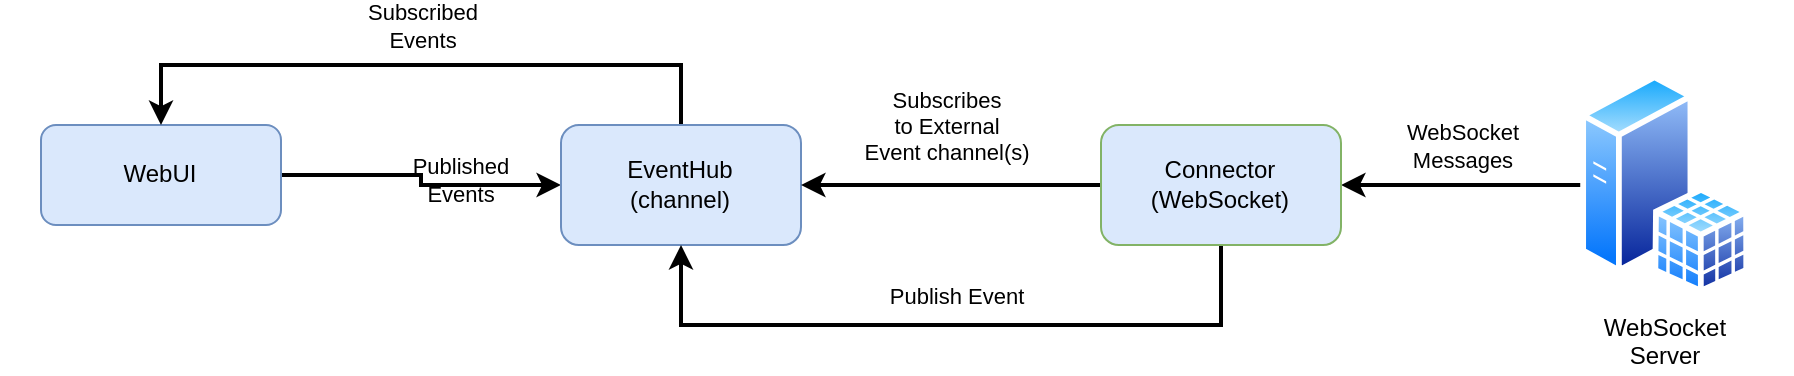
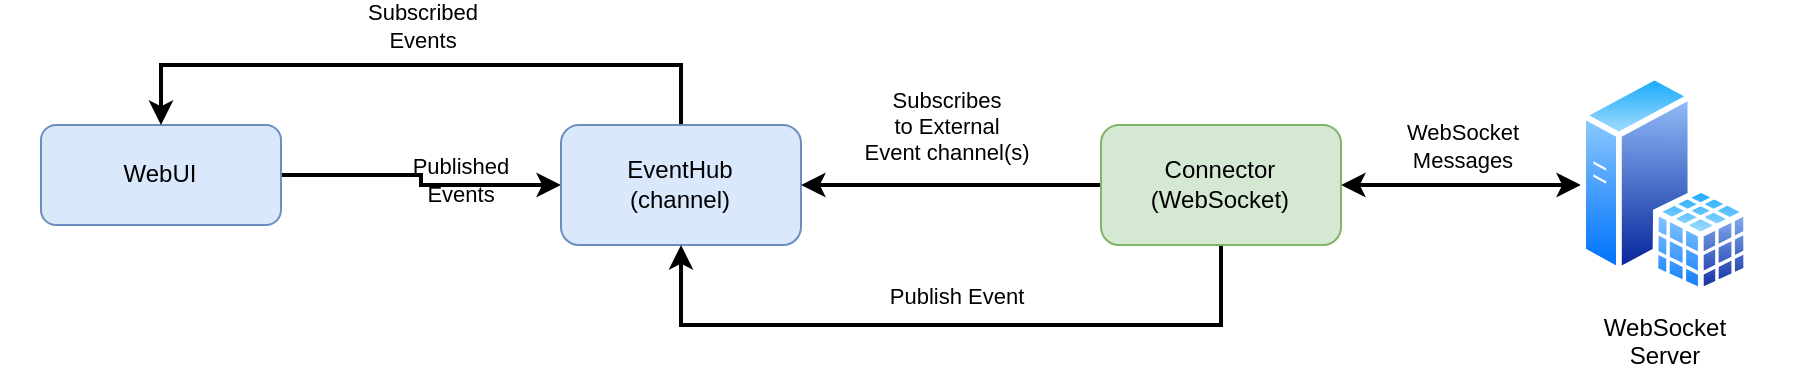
(1221, 185) -> (1221, 185)
(1570, 185) -> (1562, 185)
